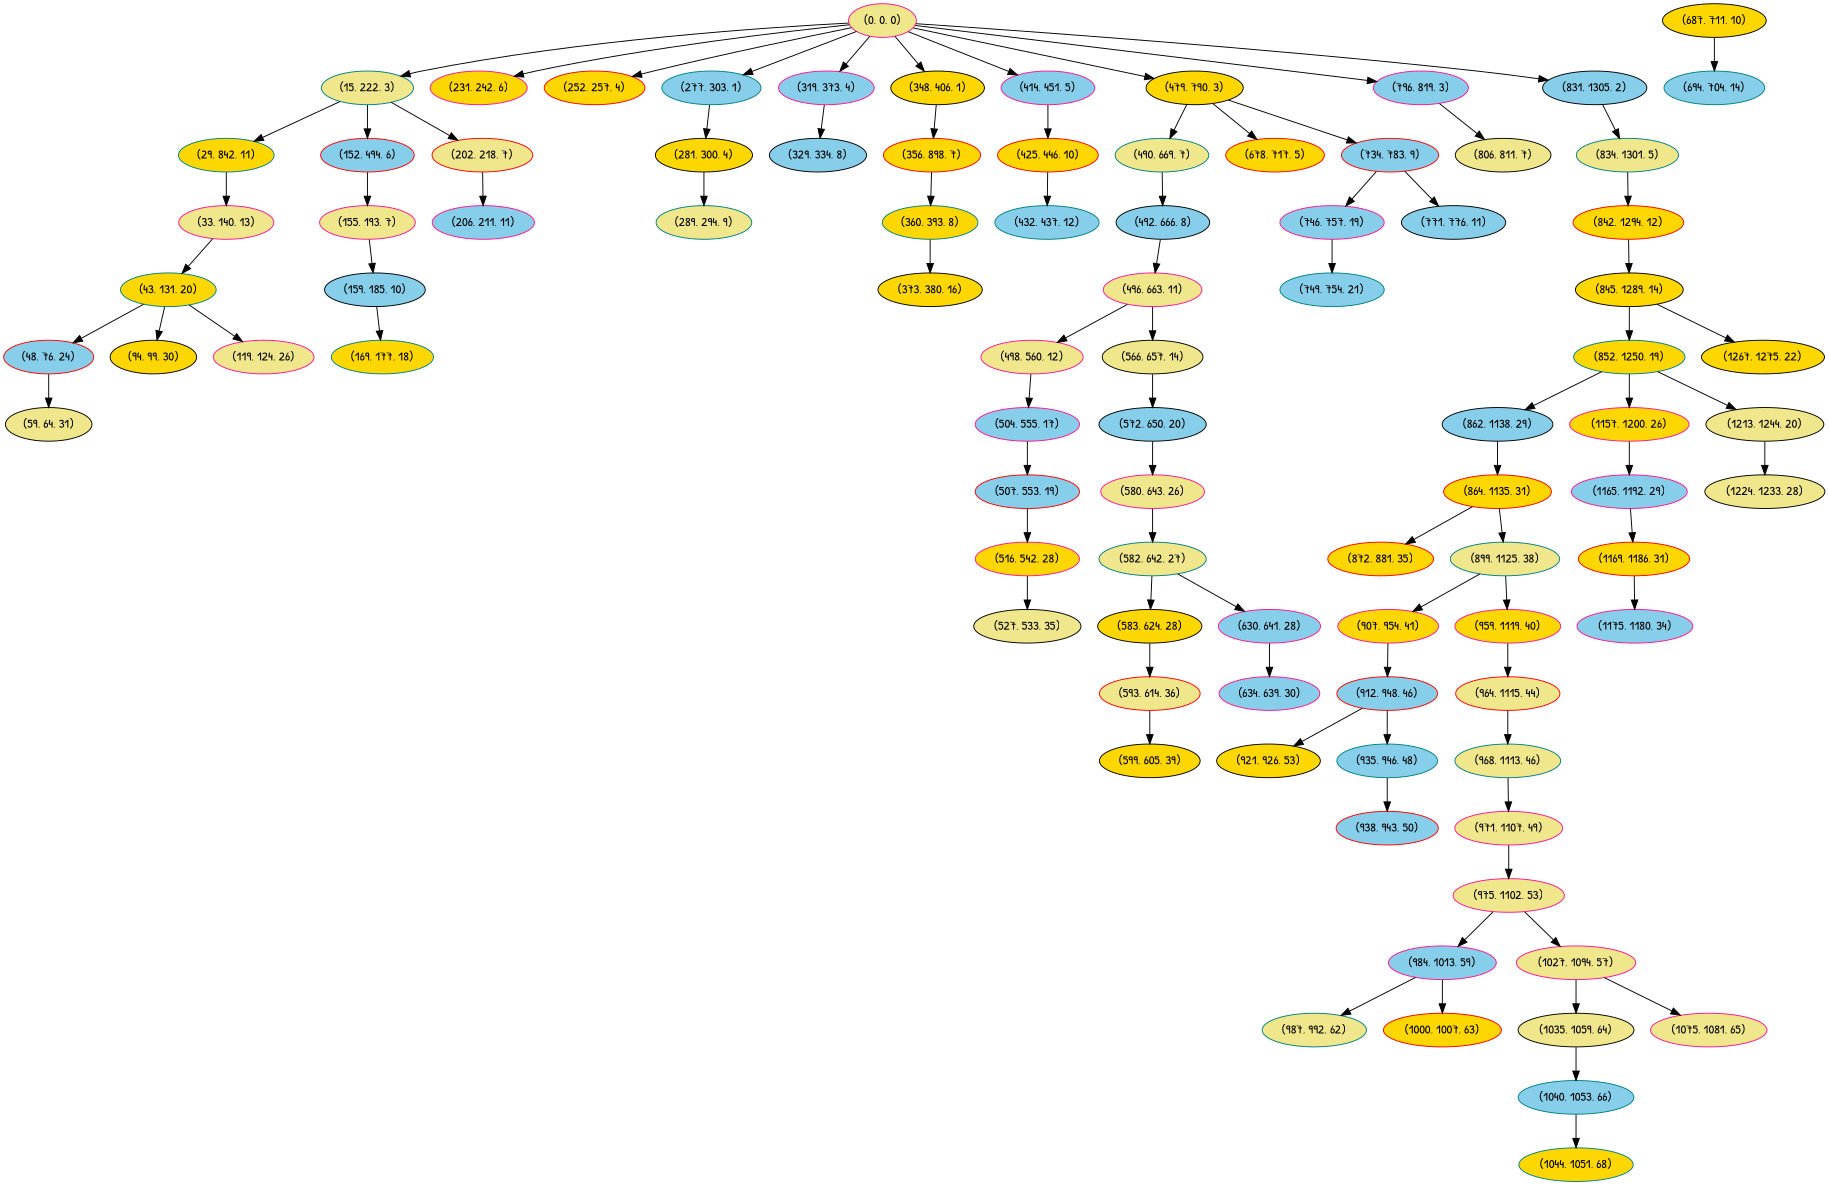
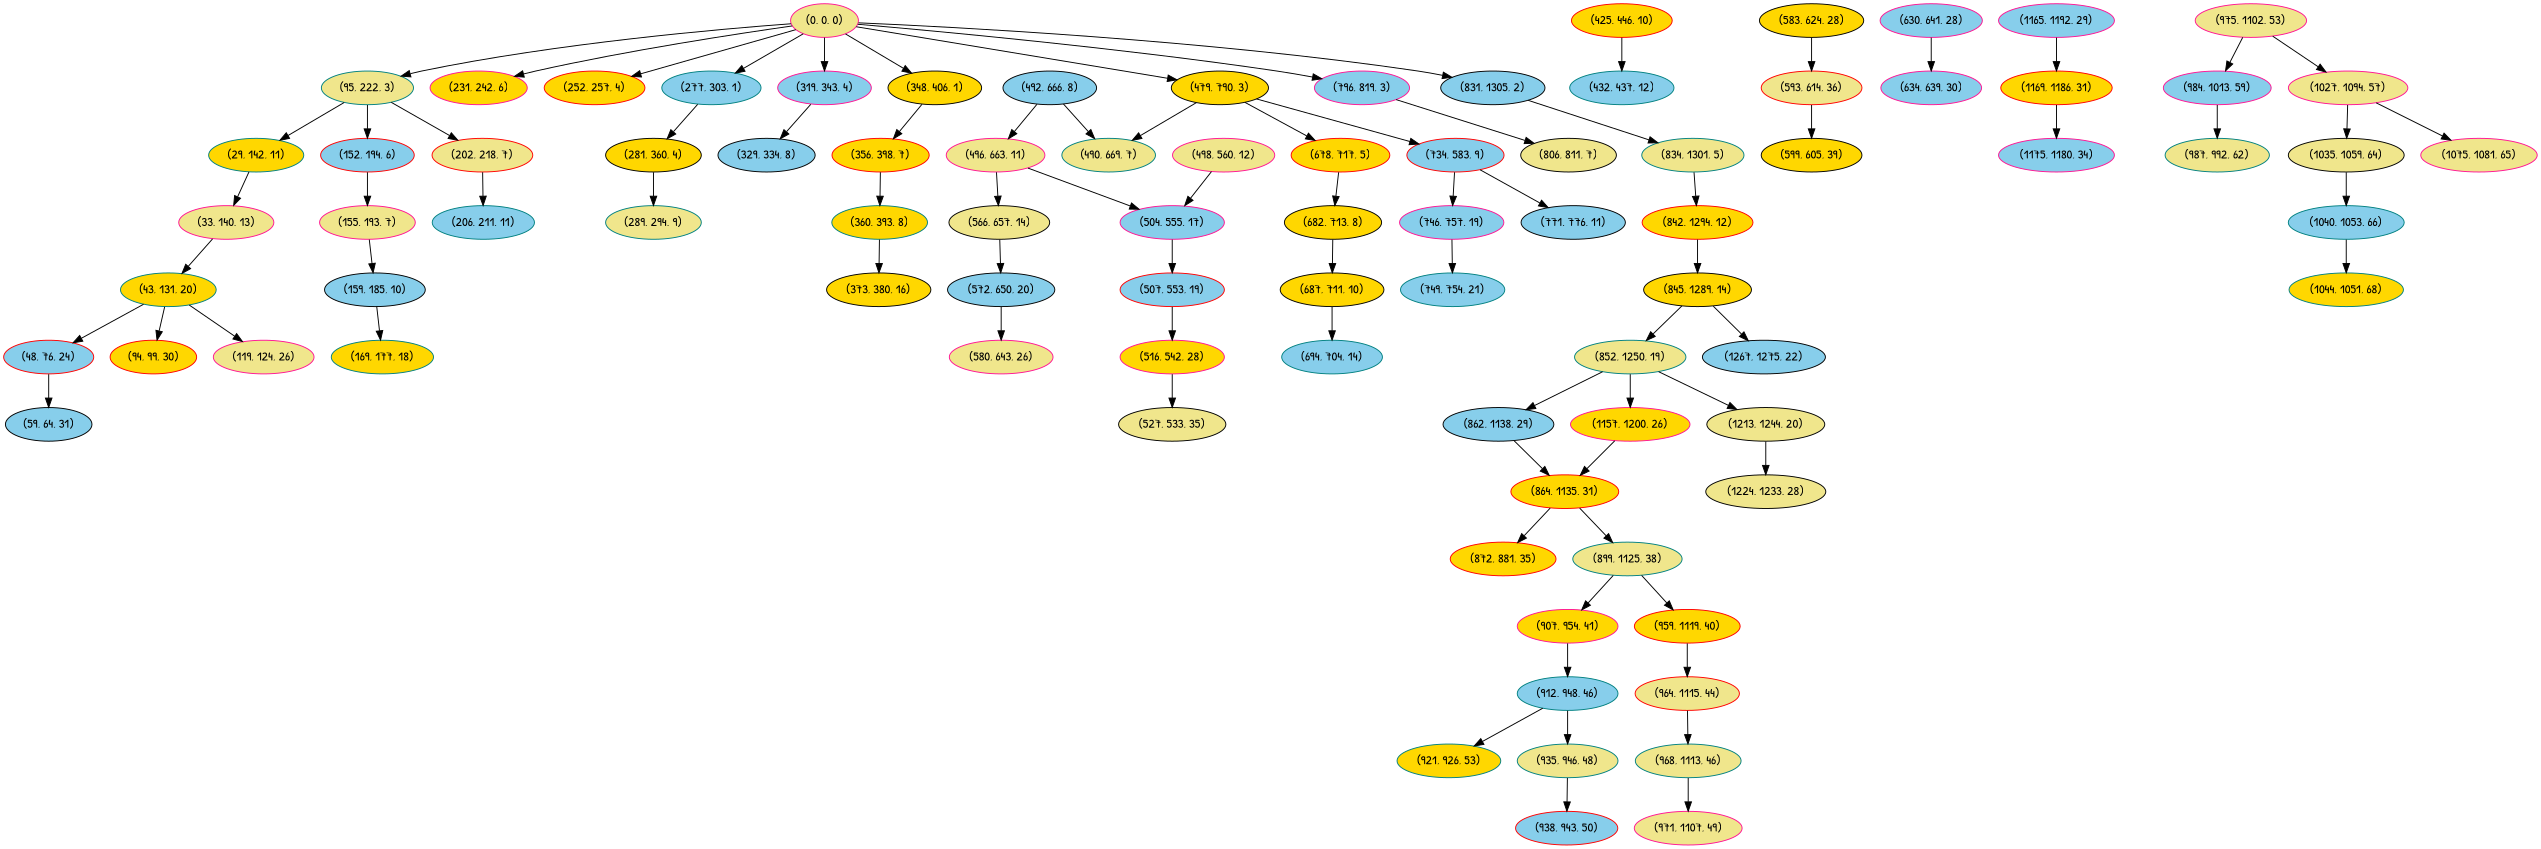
(367, 88) -> (367, 88)
(826, 88) -> (825, 88)
(1048, 88) -> none
(226, 155) -> (256, 155)
(367, 155) -> (367, 155)
(704, 155) -> (653, 155)
(932, 155) -> (881, 155)
(1390, 155) -> (1455, 155)
(1162, 184) -> (1076, 118)
(483, 222) -> (483, 222)
none -> (1333, 222)
(1096, 321) -> (1079, 187)
(153, 357) -> (153, 357)
(1629, 357) -> (1630, 357)
(1763, 357) -> (1764, 357)
(49, 424) -> (49, 424)
(1629, 453) -> (1601, 455)
(1153, 559) -> none
(1508, 626) -> (1687, 626)
(1387, 694) -> (1568, 694)
(1269, 761) -> (1449, 761)
(1387, 761) -> (1568, 761)
(1509, 857) -> none
(1442, 1030) -> none
